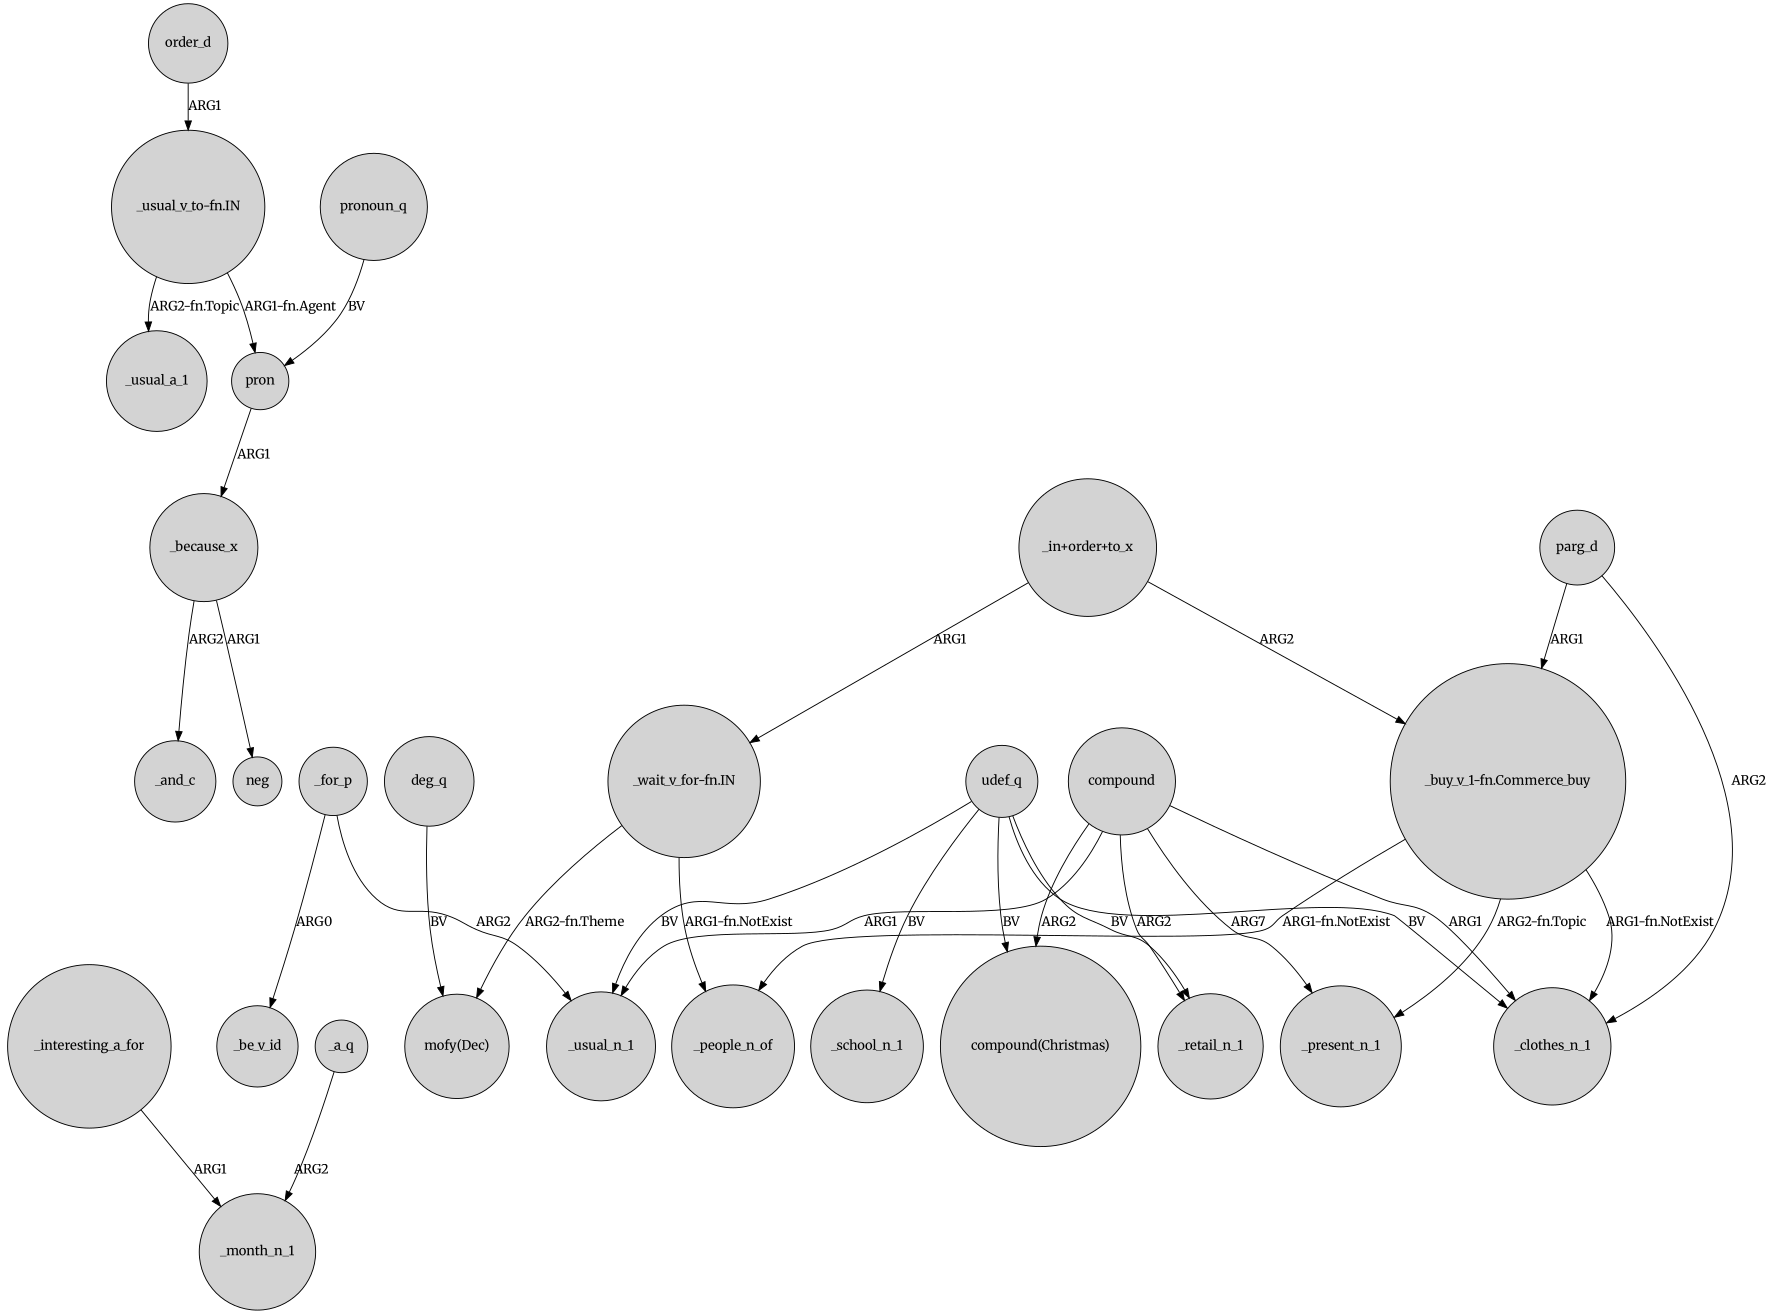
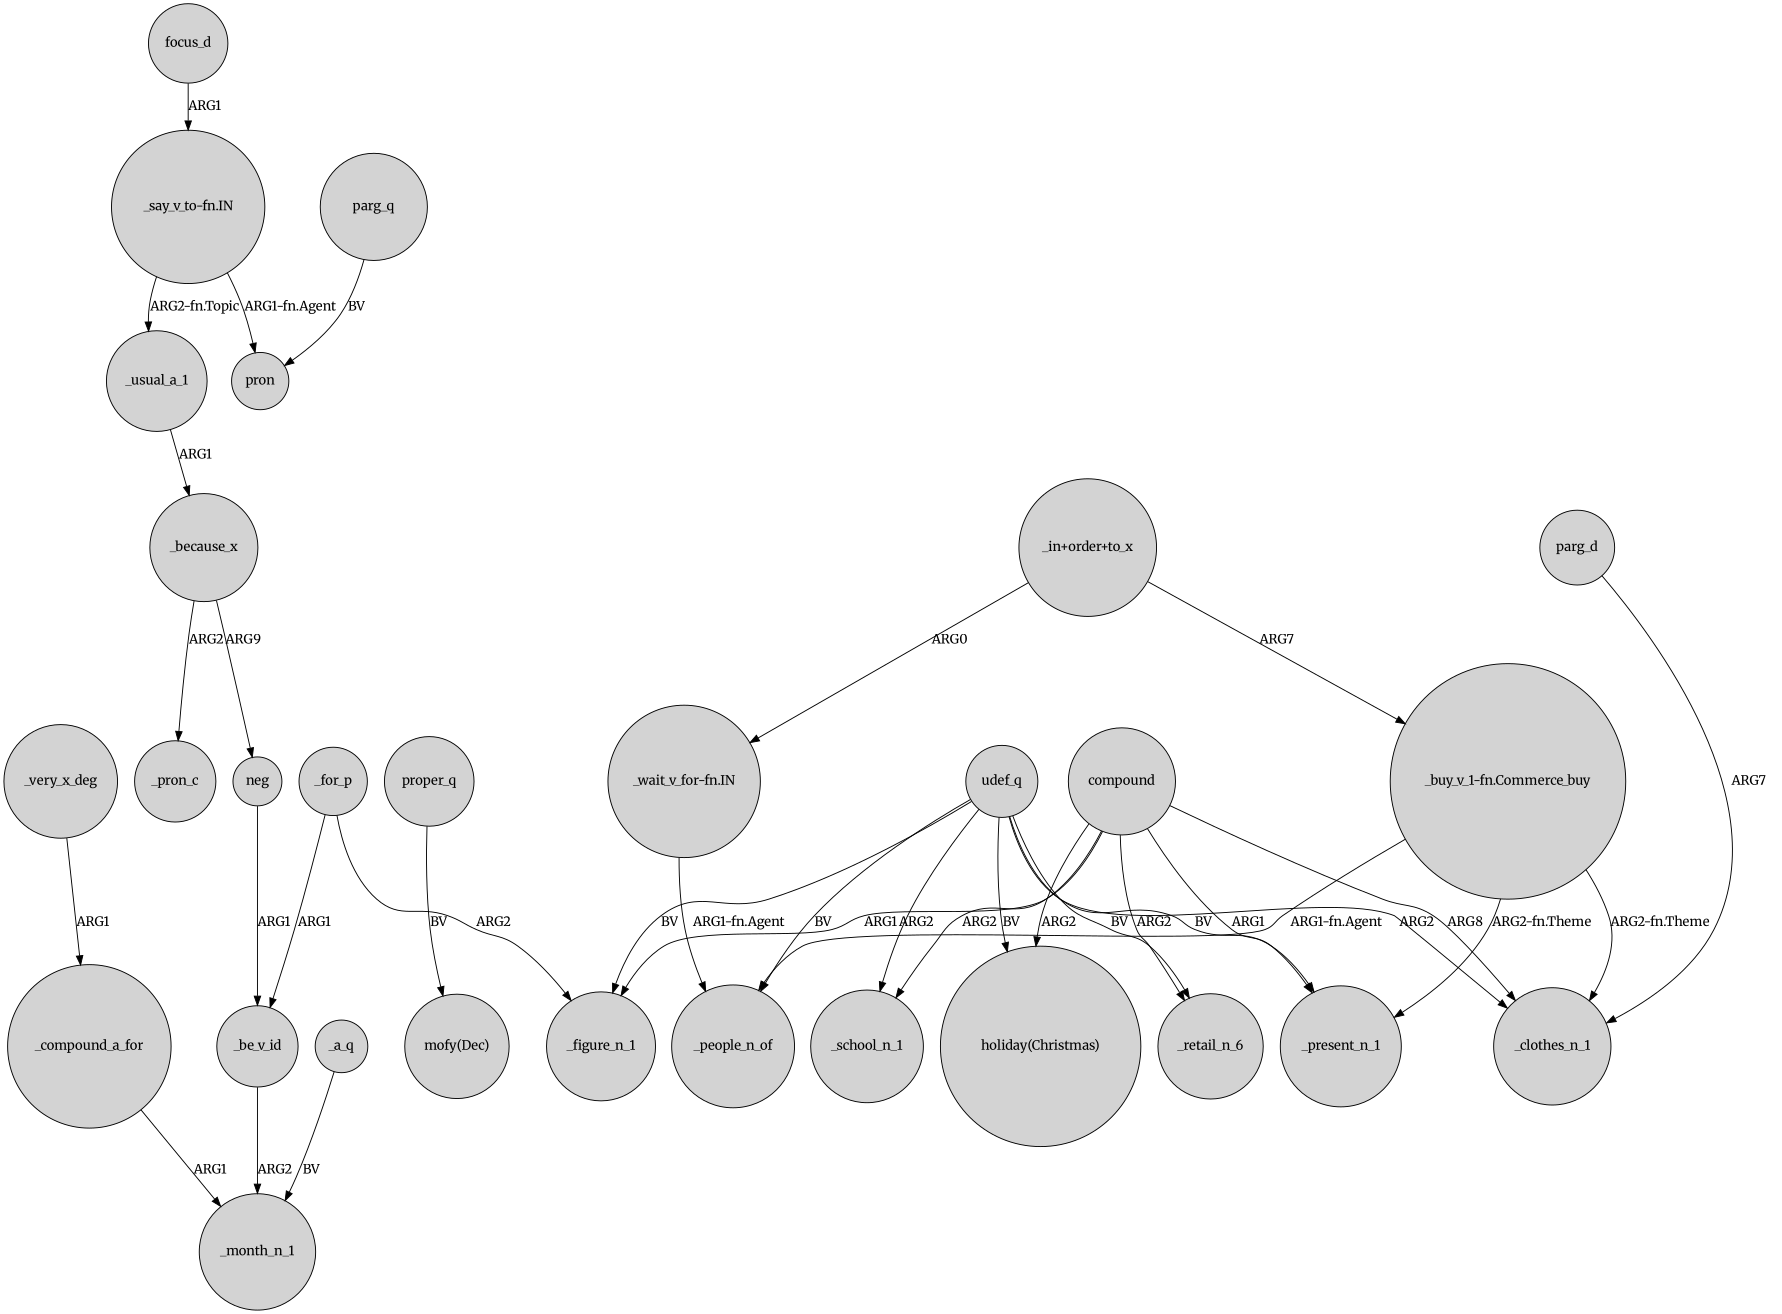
(188, 43) -> (188, 43)
(188, 207) -> (188, 207)
(374, 207) -> (374, 207)
(238, 448) -> (179, 458)
(1556, 621) -> none
(244, 640) -> (244, 640)
(950, 640) -> (950, 640)
(1277, 640) -> (1277, 640)
none -> (61, 781)
(175, 781) -> (175, 781)
(429, 781) -> (429, 781)
(1749, 781) -> (1749, 781)
none -> (855, 878)
(540, 898) -> none
none -> (257, 901)
none -> (955, 920)
none -> (1181, 921)
(315, 923) -> (315, 923)
(739, 923) -> (739, 923)
(916, 923) -> (916, 923)
(1248, 923) -> (1248, 923)
(1337, 923) -> (1337, 923)
(1417, 923) -> (1417, 923)
(1465, 923) -> (1465, 923)
(1542, 923) -> (1542, 923)
(1660, 923) -> (1660, 923)
(89, 1046) -> (89, 1046)
(601, 1046) -> (601, 1046)
(1041, 1046) -> (1041, 1046)
(1211, 1046) -> (1211, 1046)
none -> (257, 1136)
(311, 1170) -> (311, 1170)
